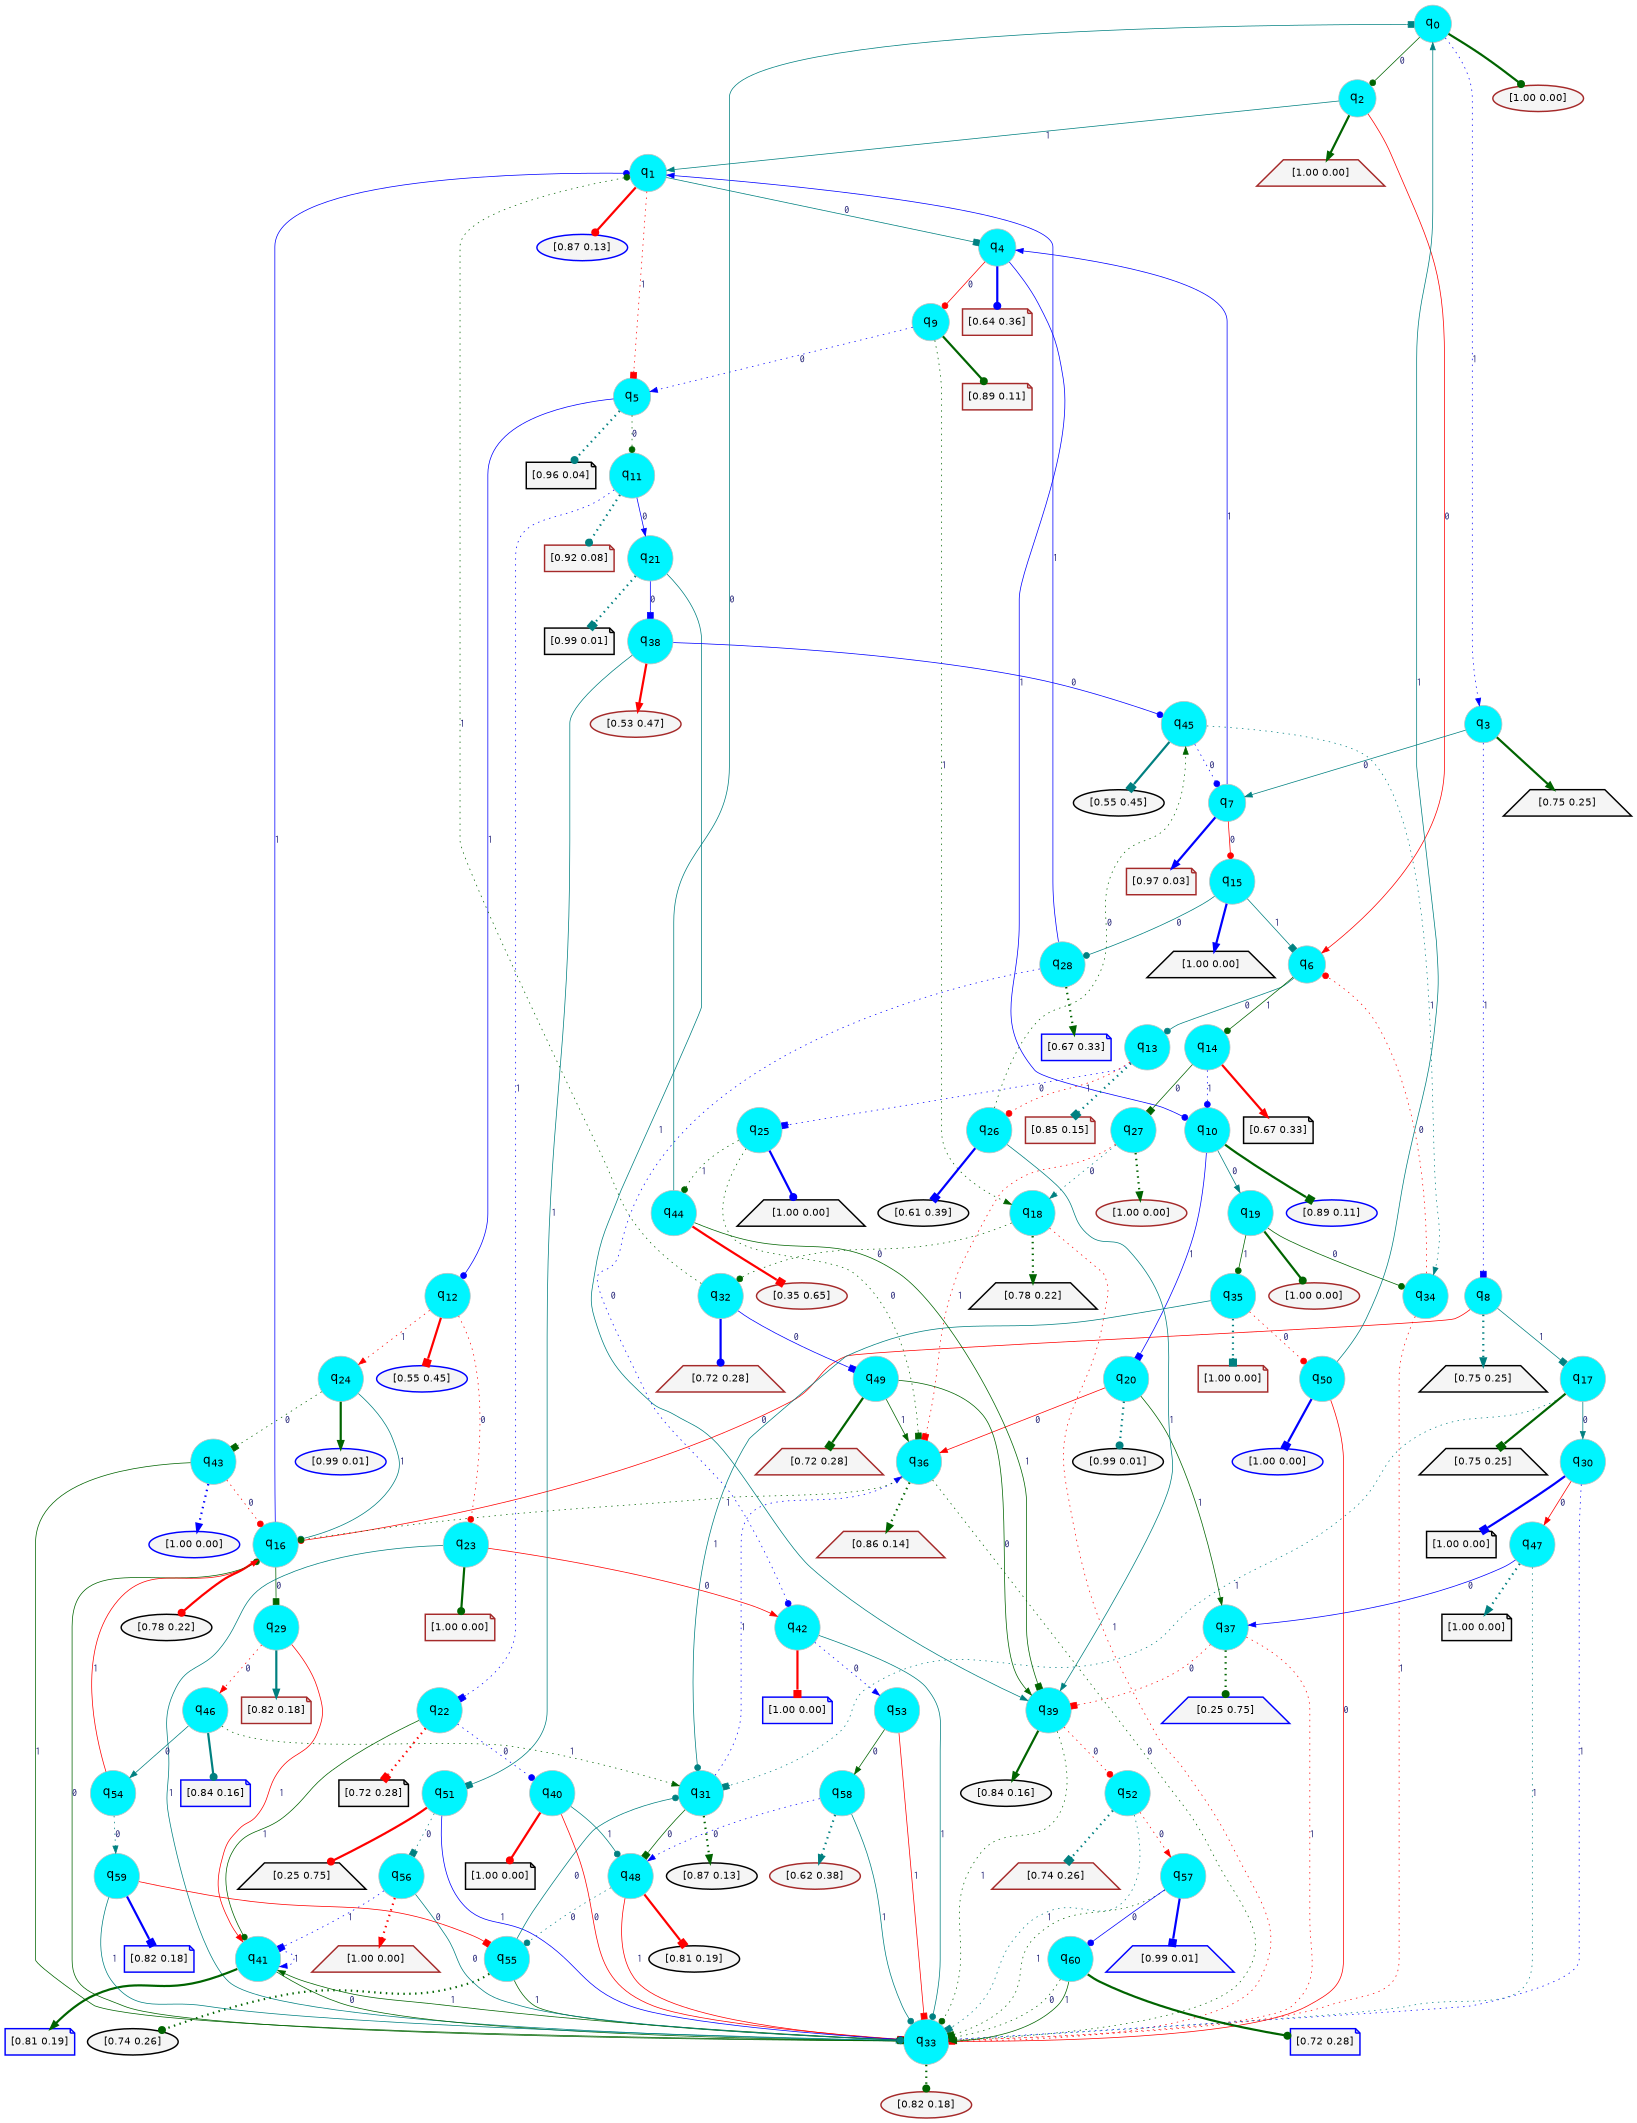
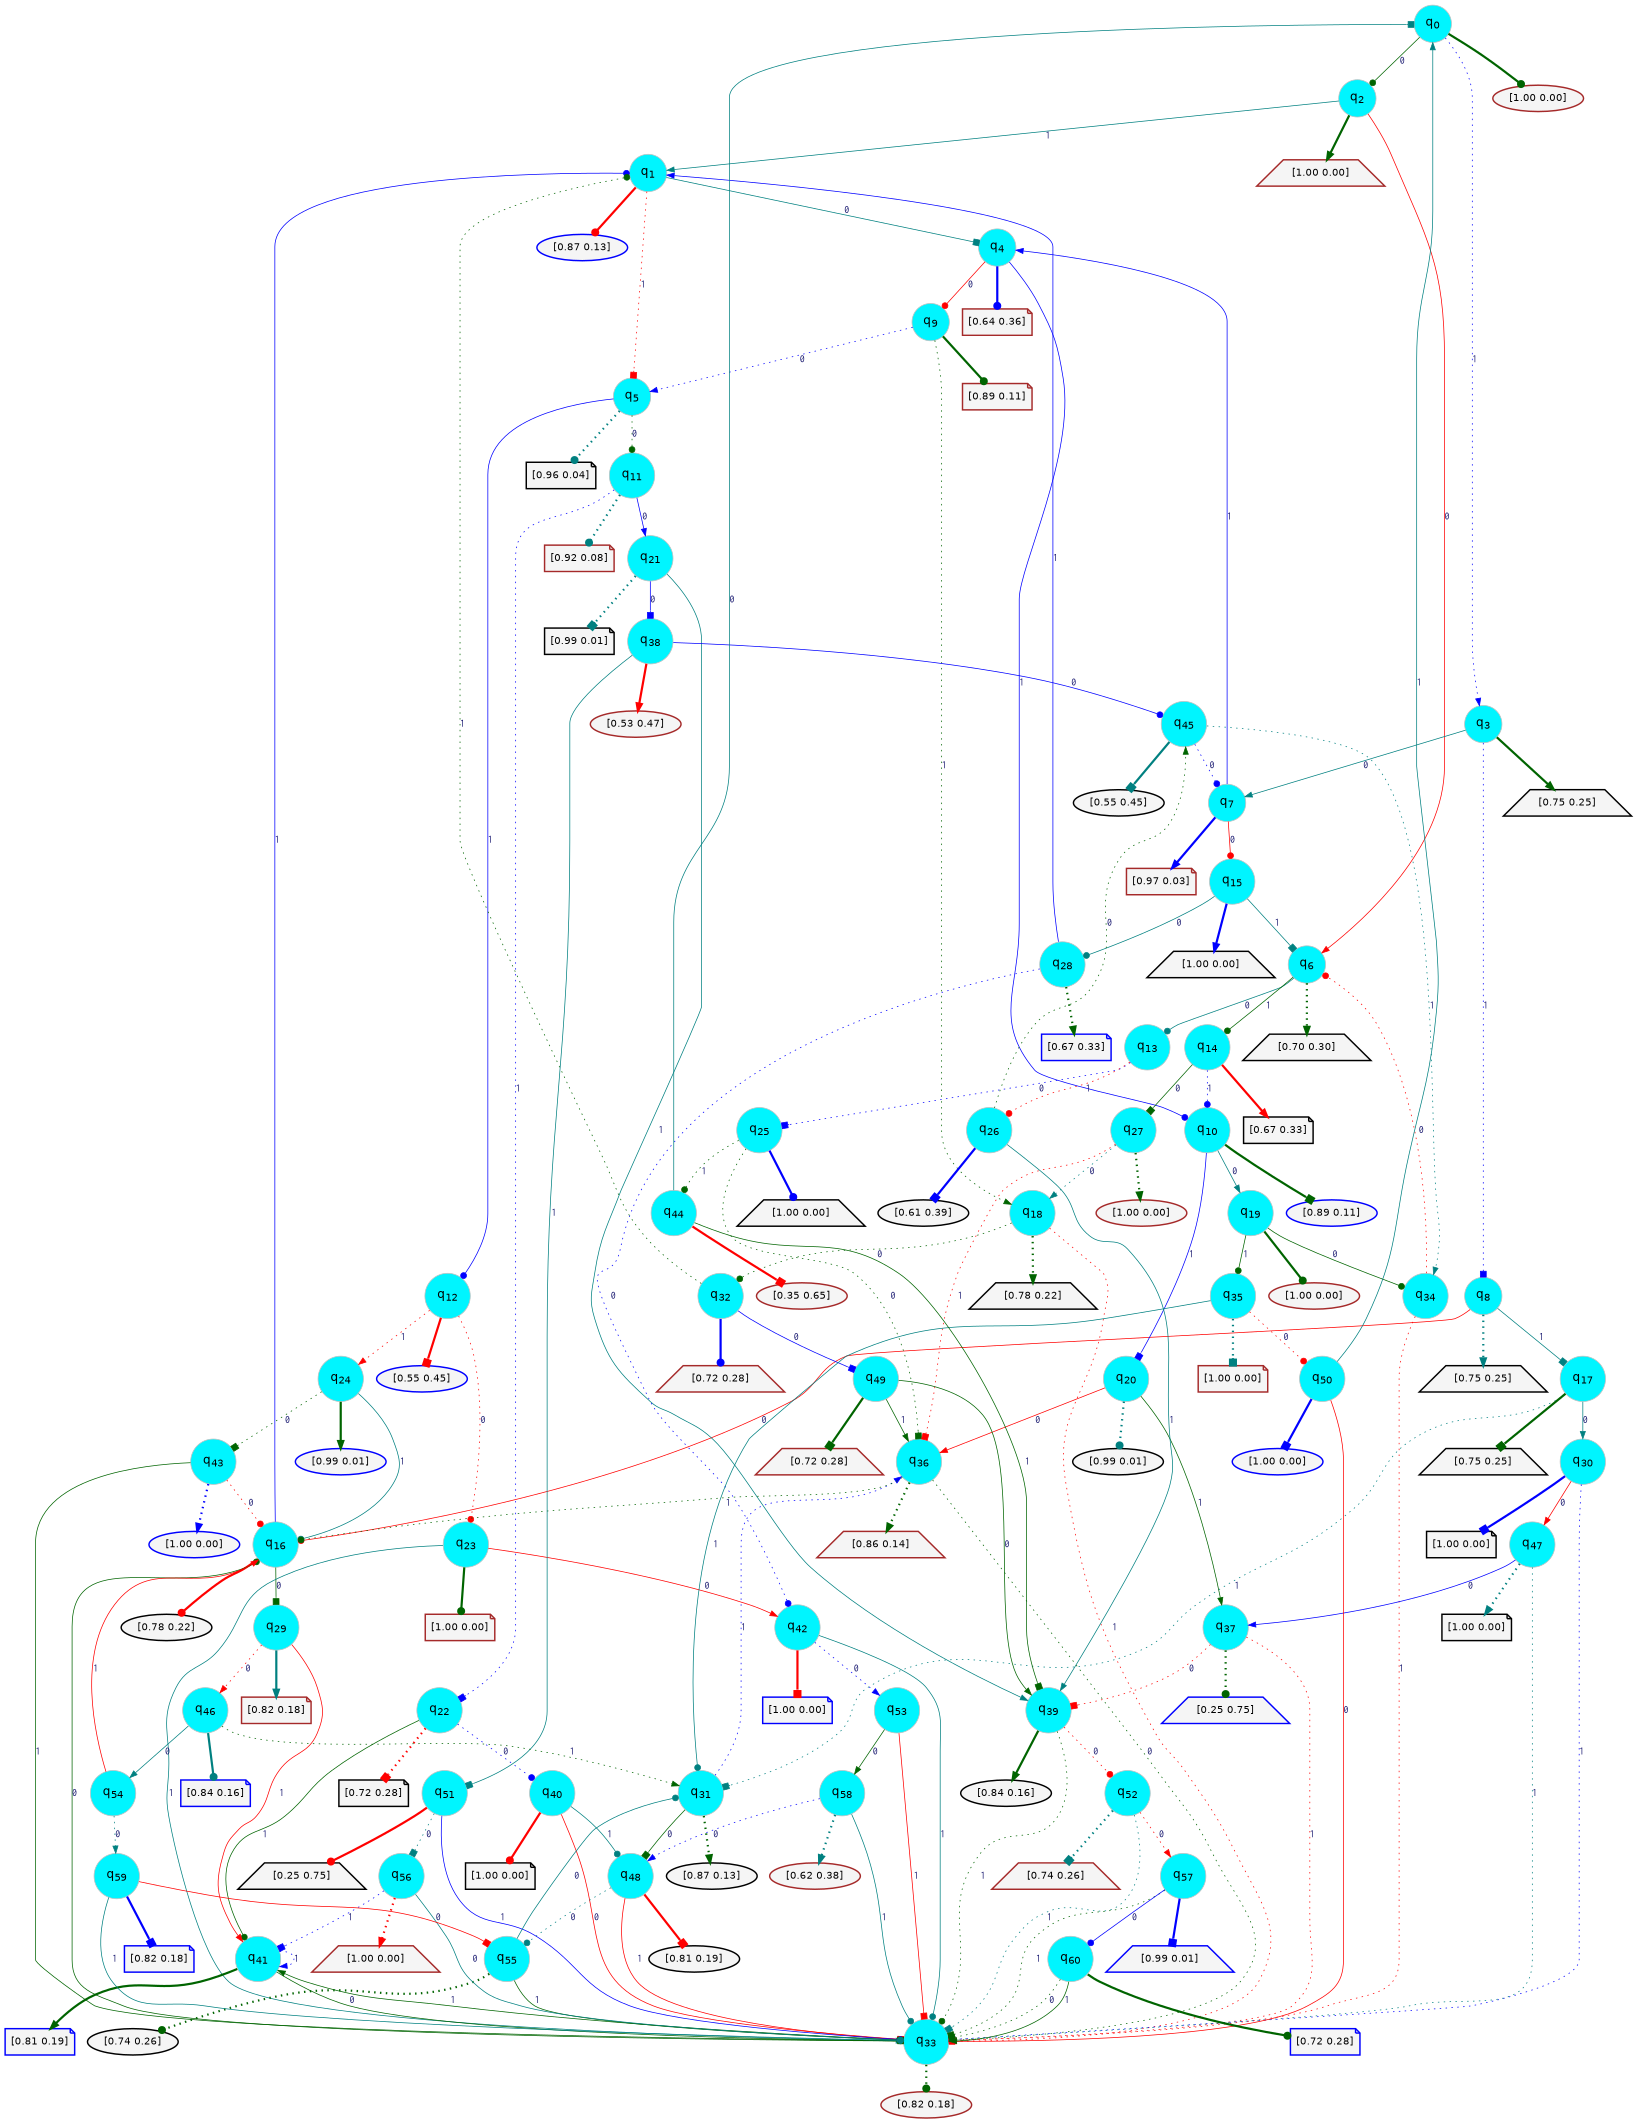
none -> (1307, 1047)
(1060, 1130) -> none
